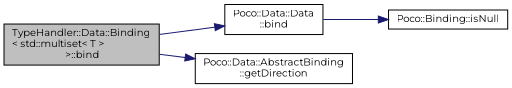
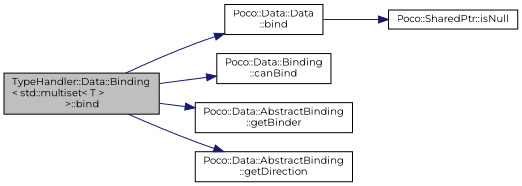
(448, 20) -> (453, 20)
none -> (274, 69)
none -> (274, 118)
